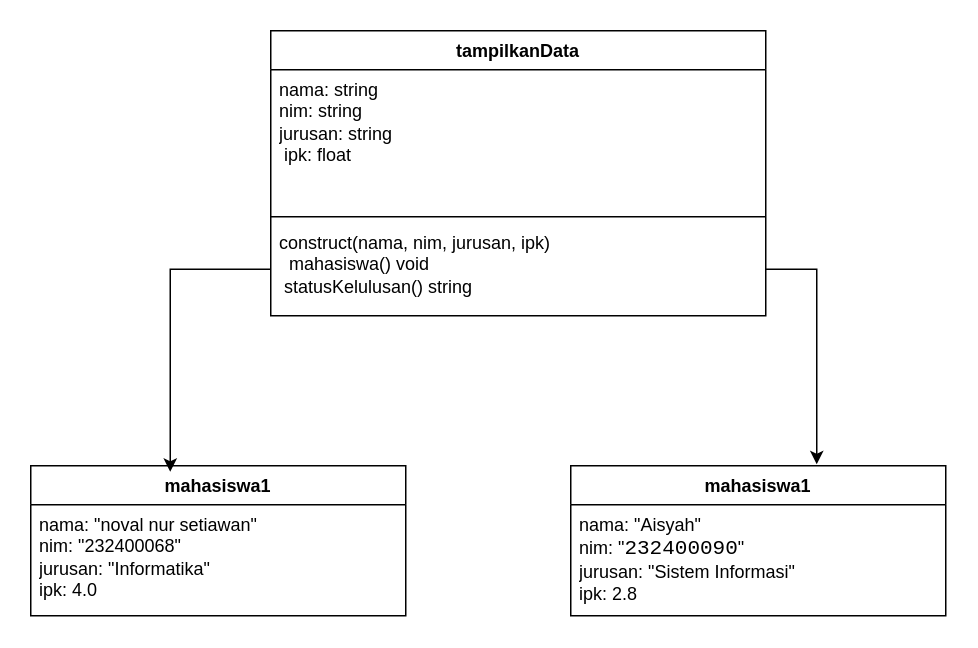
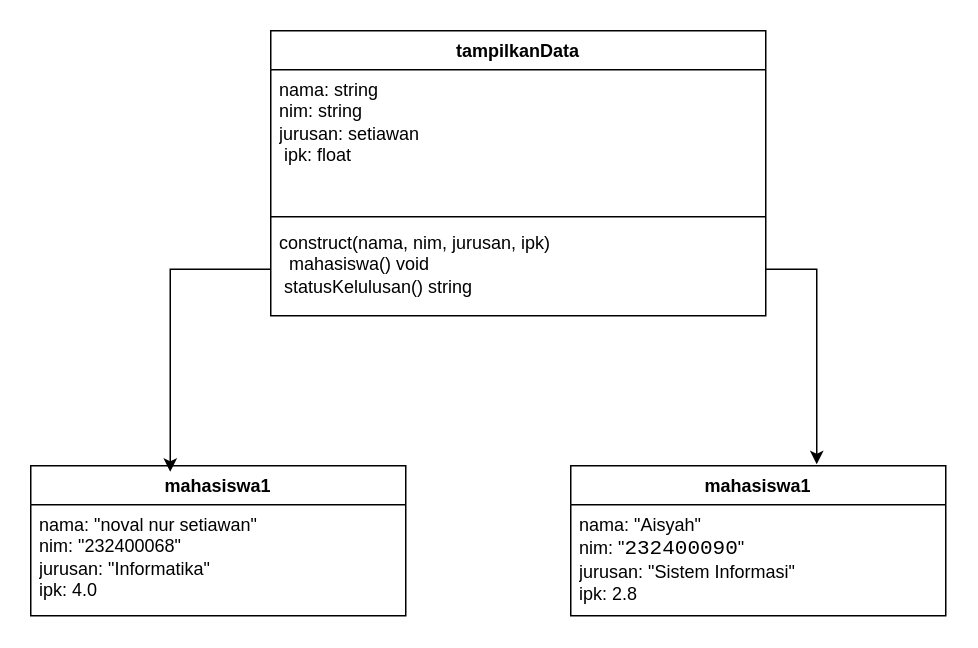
(348, 123) -> (358, 123)
